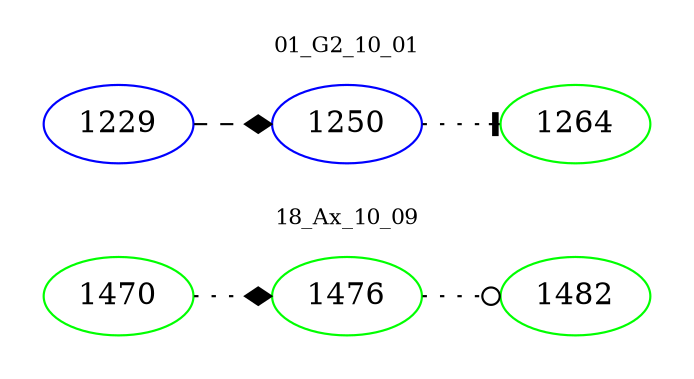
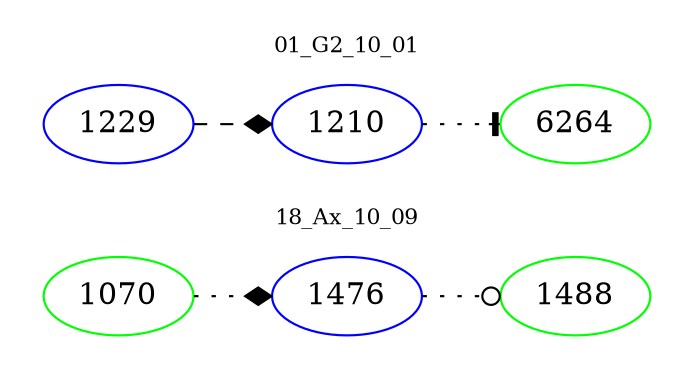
(347, 124) -> (347, 124)
(575, 124) -> (575, 124)
(119, 296) -> (119, 296)
(347, 296) -> (347, 296)
(575, 296) -> (575, 296)
